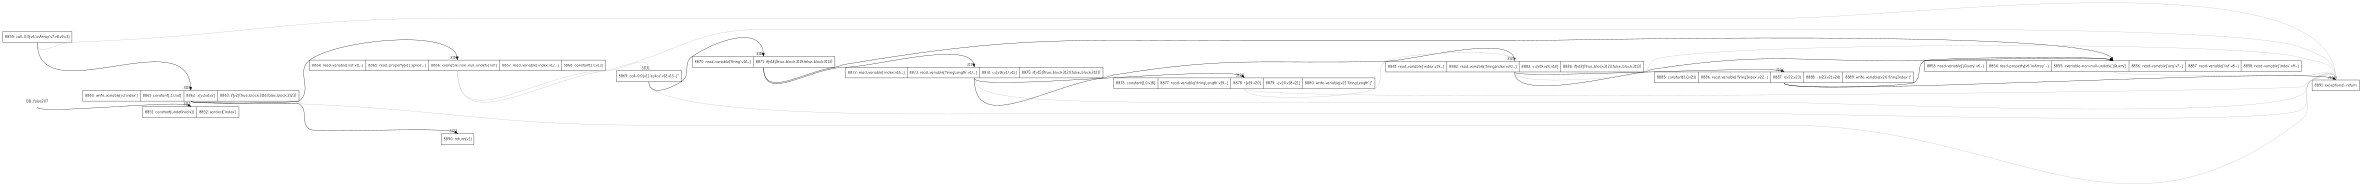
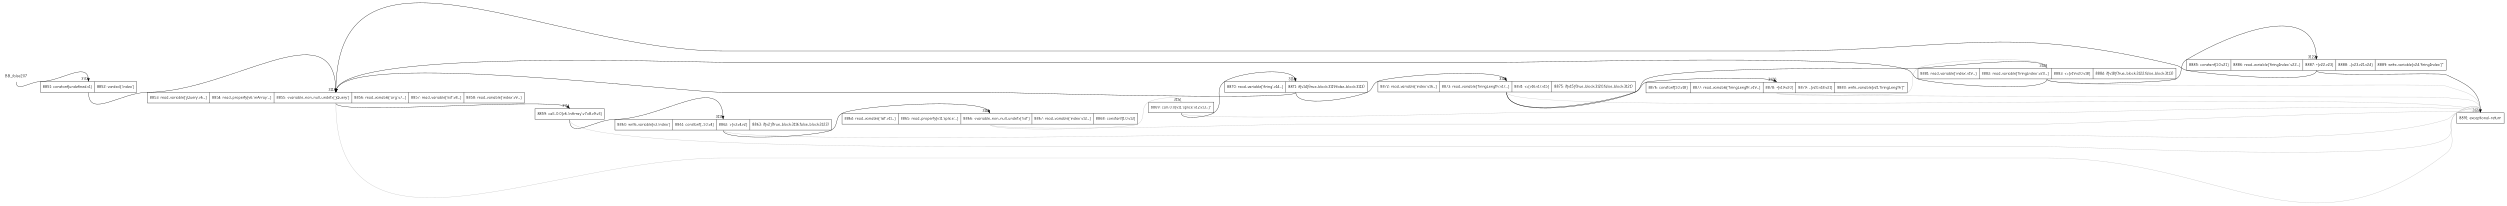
none -> (219, 78)
none -> (451, 106)
(458, 139) -> none
